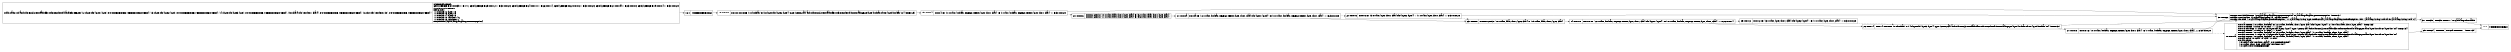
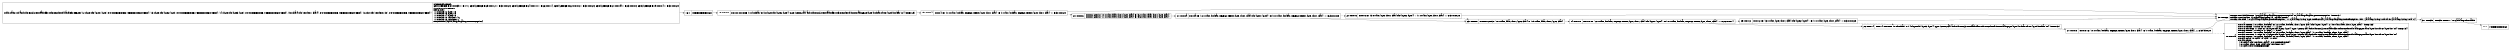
(702, 13) -> (702, 13)
(2148, 23) -> (2037, 19)
(2498, 27) -> (2498, 27)
(2449, 30) -> none
